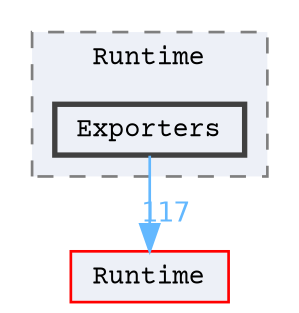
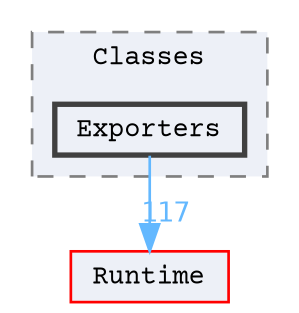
(150, 57) -> (150, 57)
